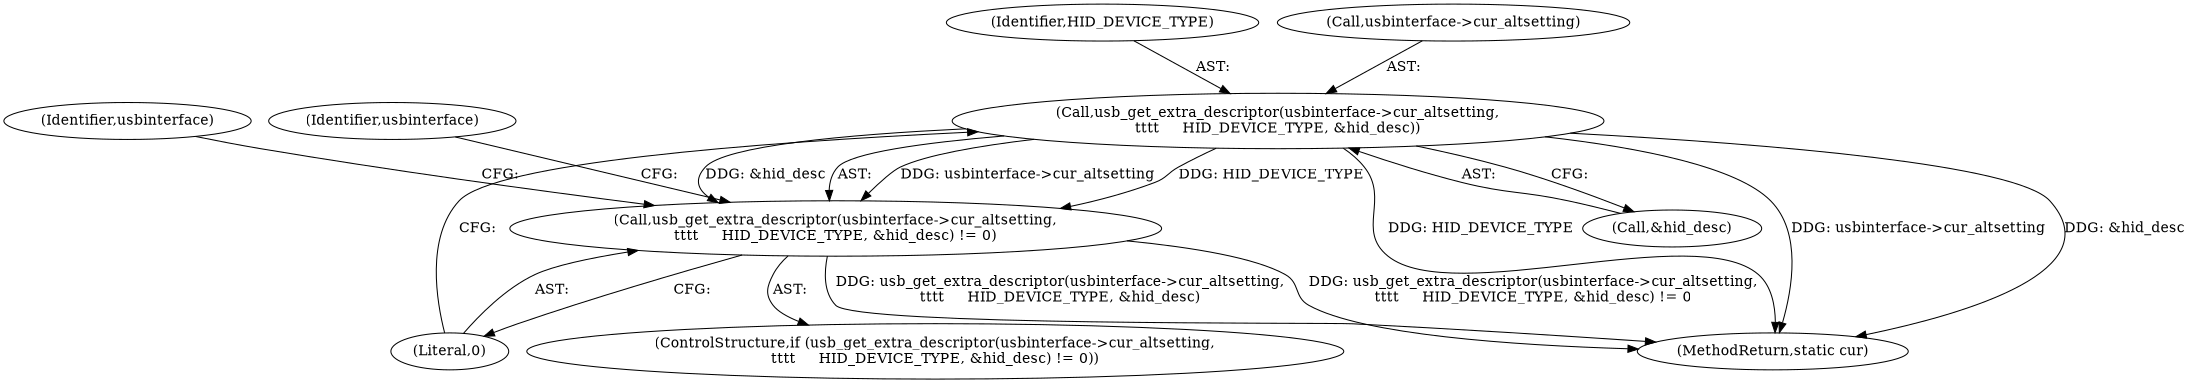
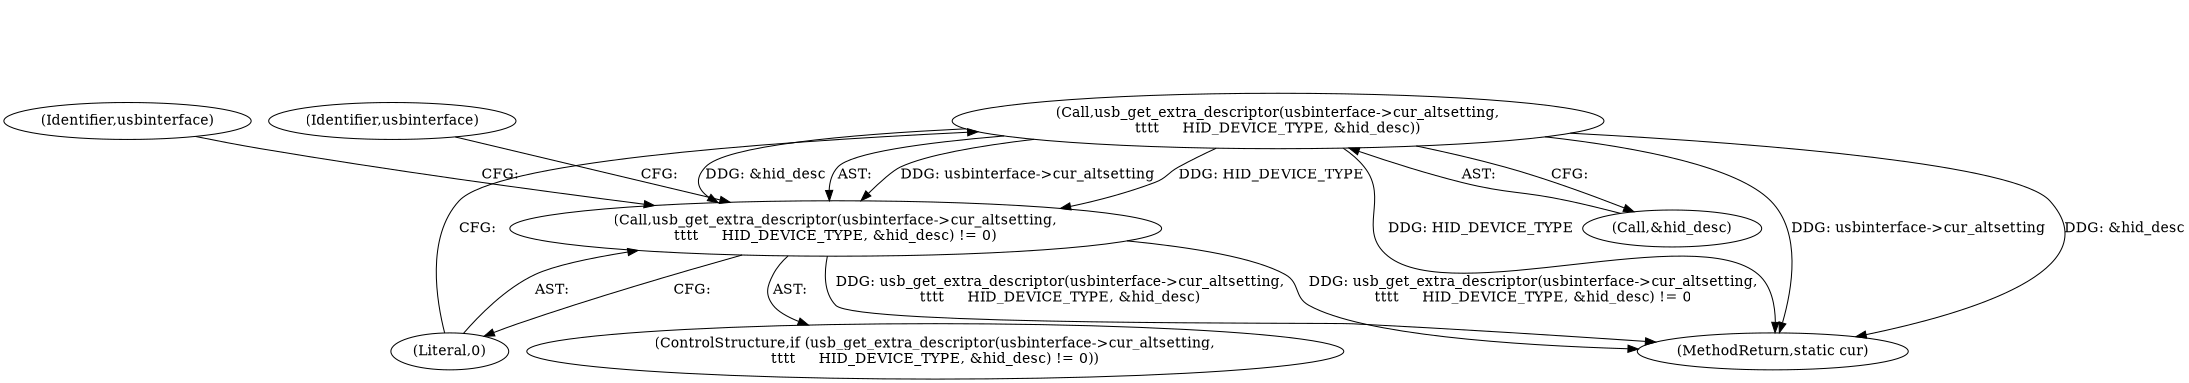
(1103, 23) -> none
(1454, 23) -> none
